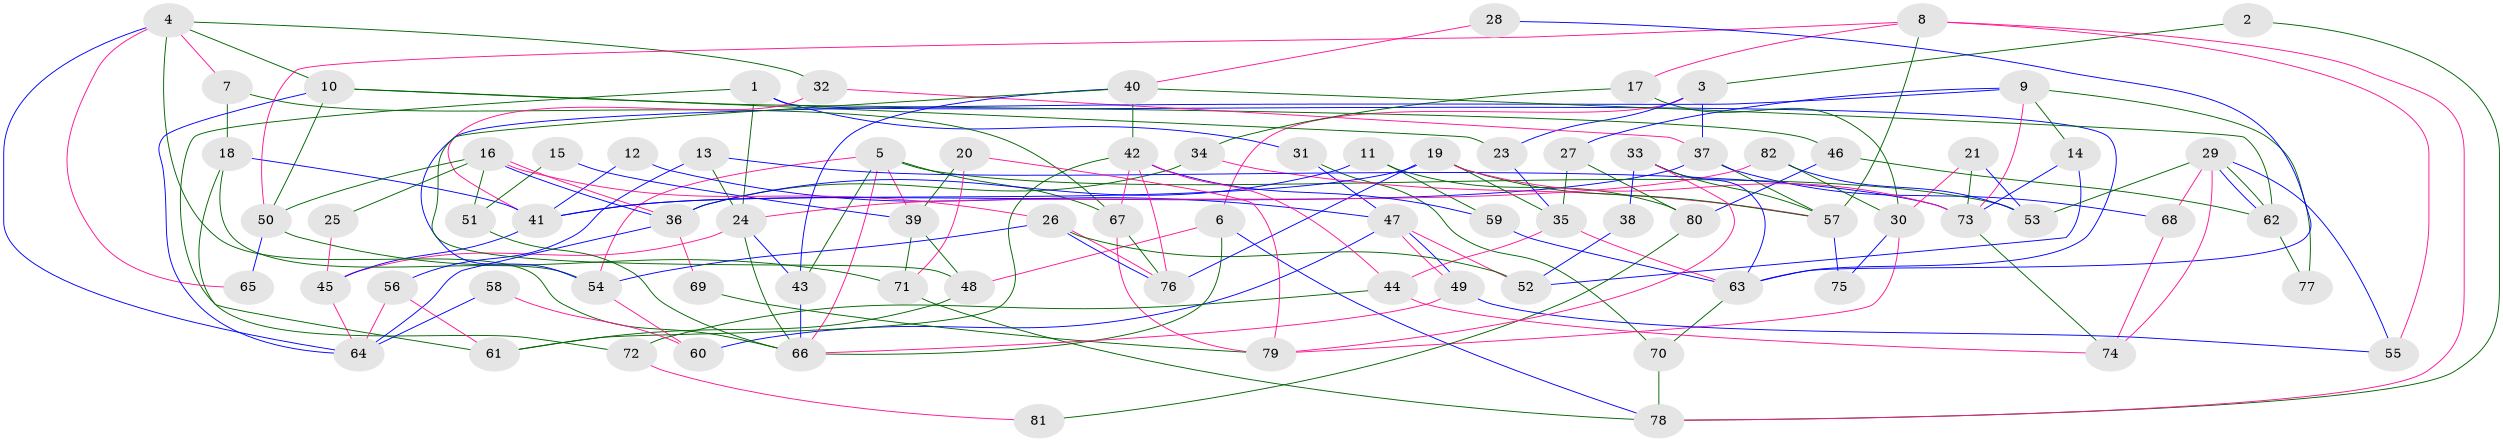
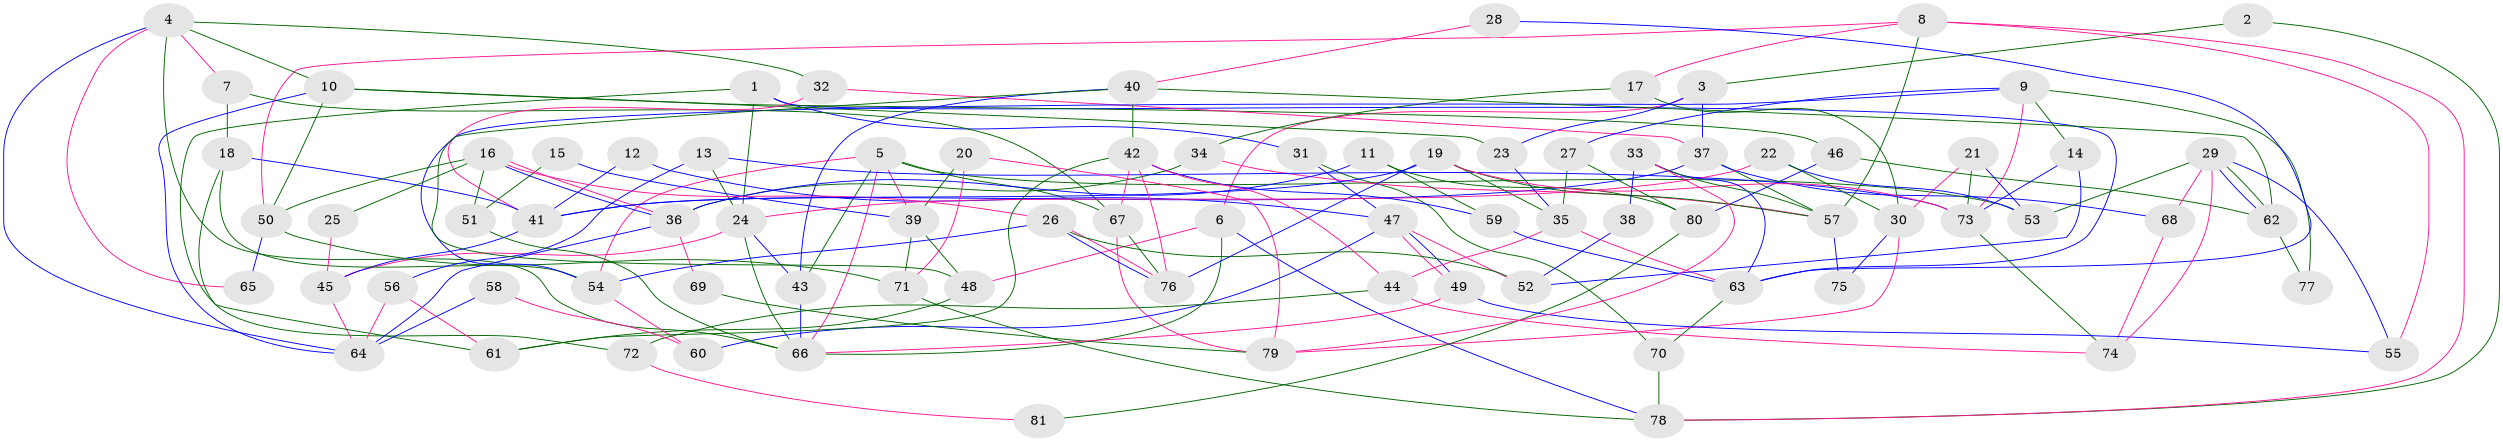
(1769, 154) -> (1769, 154)
